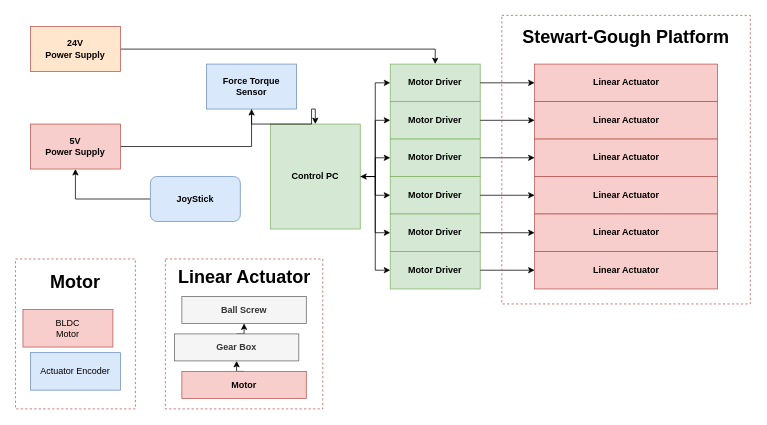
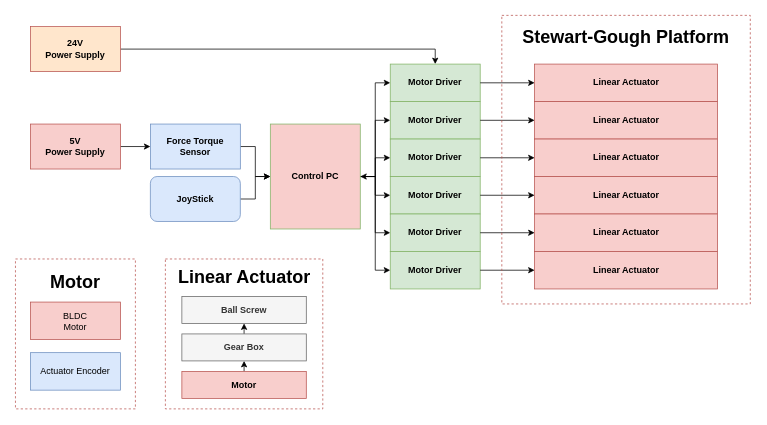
(252, 87) -> (195, 147)
(315, 177) -> (315, 177)
(75, 188) -> (255, 190)
(68, 329) -> (75, 321)
(237, 348) -> (244, 348)
